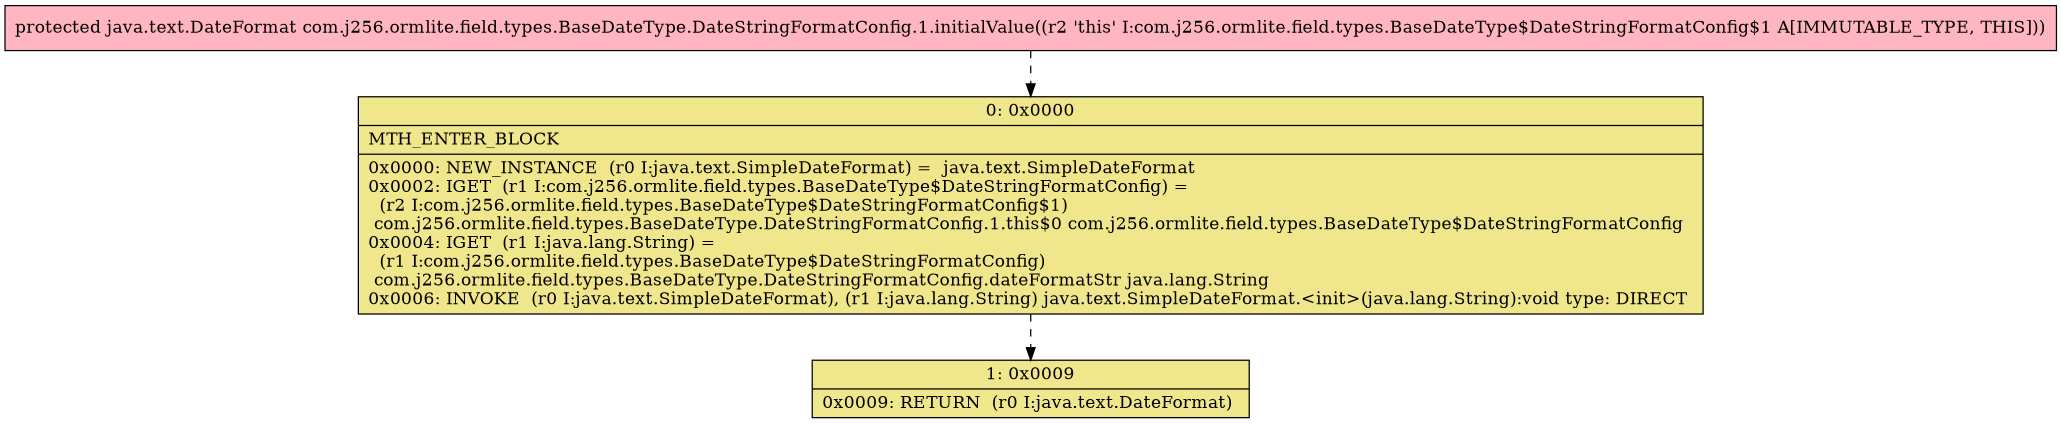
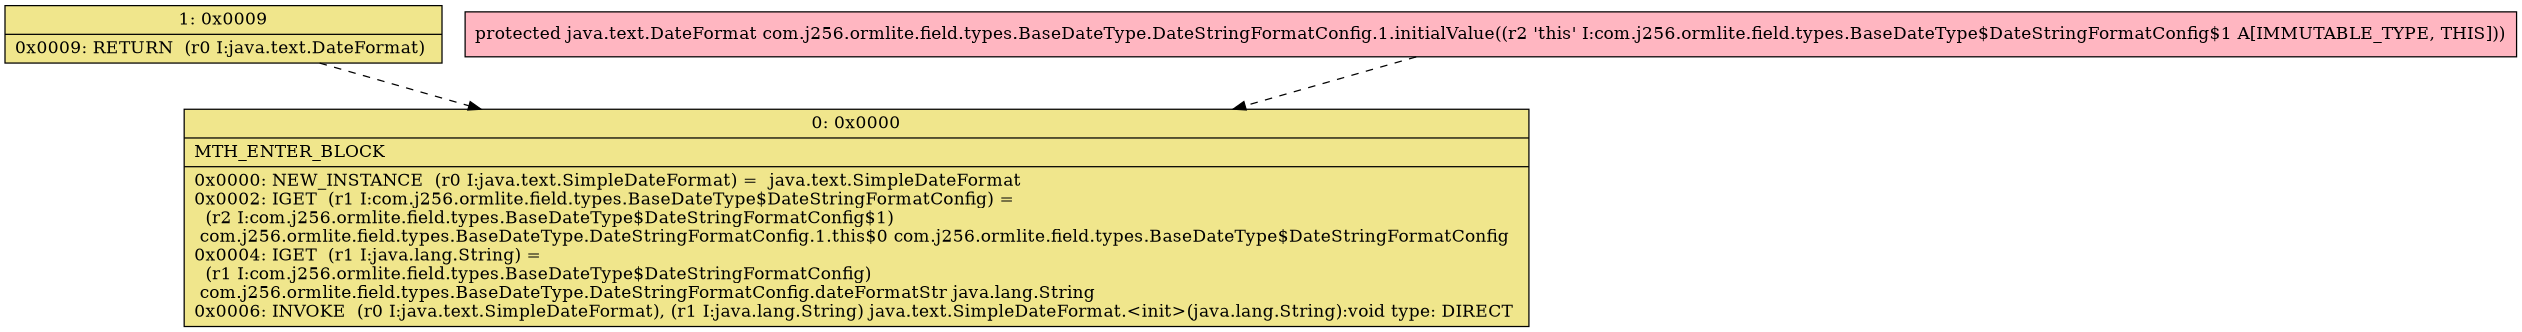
(1031, 331) -> (394, 84)
